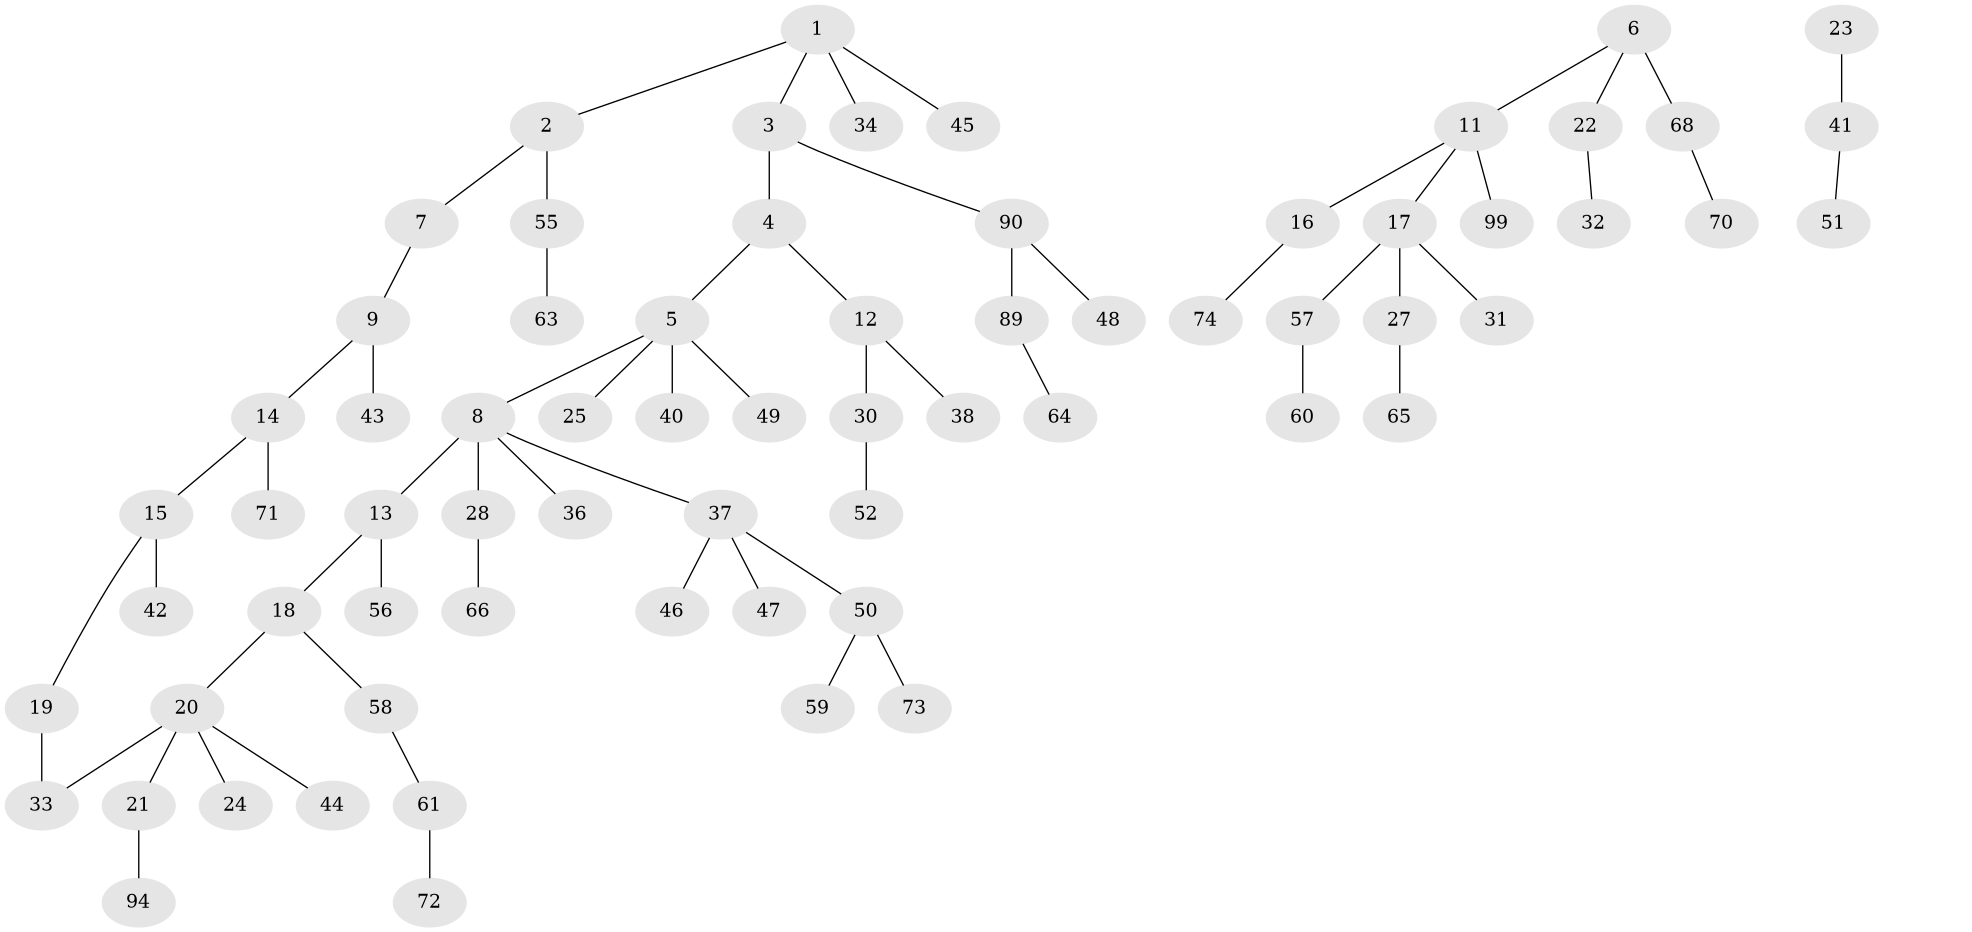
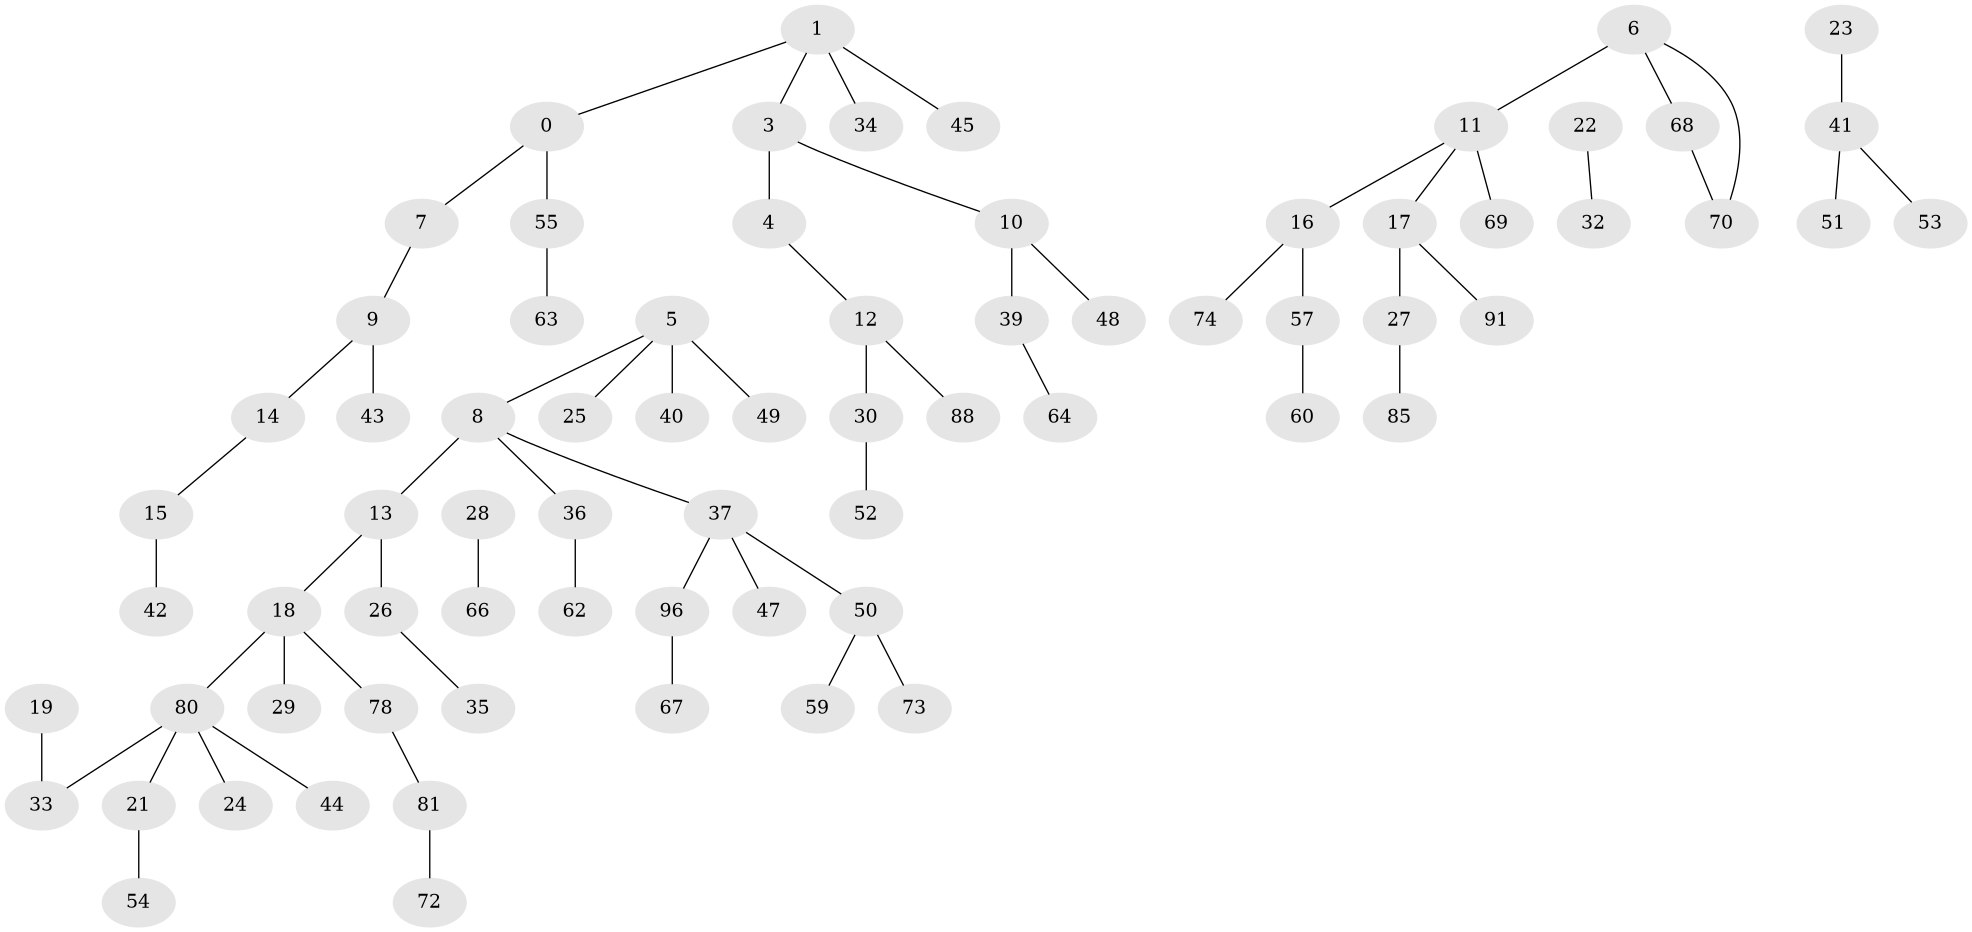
(1610, 78) -> (1733, 107)
(547, 127) -> (547, 127)
(1012, 224) -> (1012, 224)
(1497, 224) -> (1497, 224)
none -> (1931, 224)
(721, 272) -> none
(1351, 272) -> (1303, 272)
(1012, 321) -> (1012, 321)
(1497, 321) -> (1497, 321)
(963, 418) -> (963, 418)
(1400, 418) -> (1400, 418)
(478, 466) -> none
(268, 515) -> none
(95, 610) -> none
(381, 612) -> (381, 612)
none -> (575, 612)
(672, 612) -> (672, 612)
(187, 709) -> (187, 709)
none -> (284, 709)
(381, 709) -> (381, 709)
none -> (478, 709)
none -> (672, 709)
(430, 806) -> (430, 806)
(139, 903) -> (139, 903)
